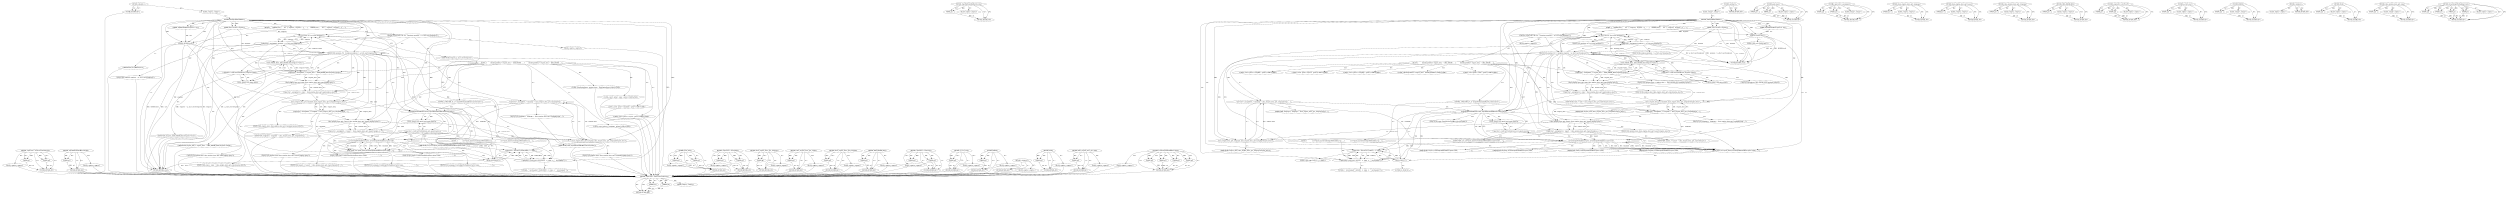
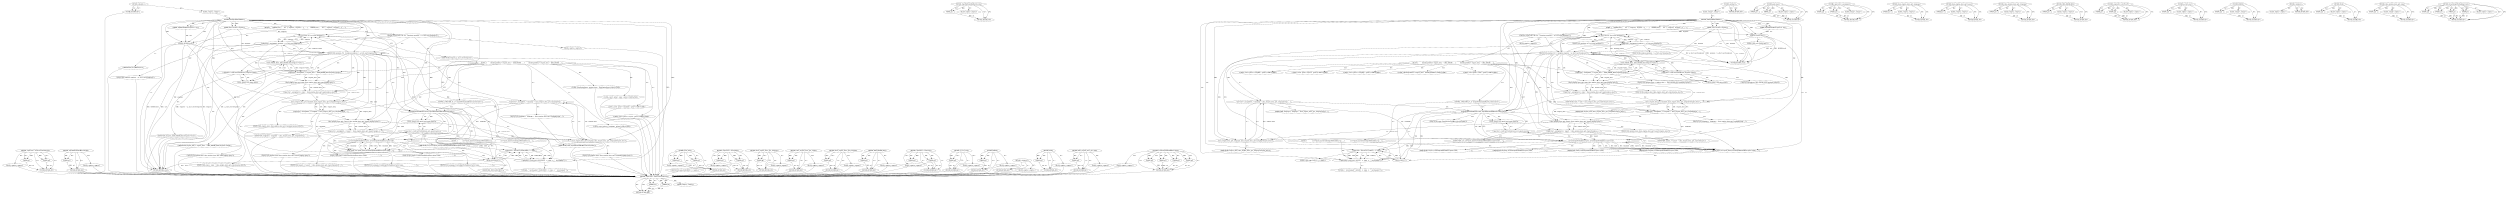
none -> (493, 170)
none -> (685, 170)
(1403, 170) -> none
